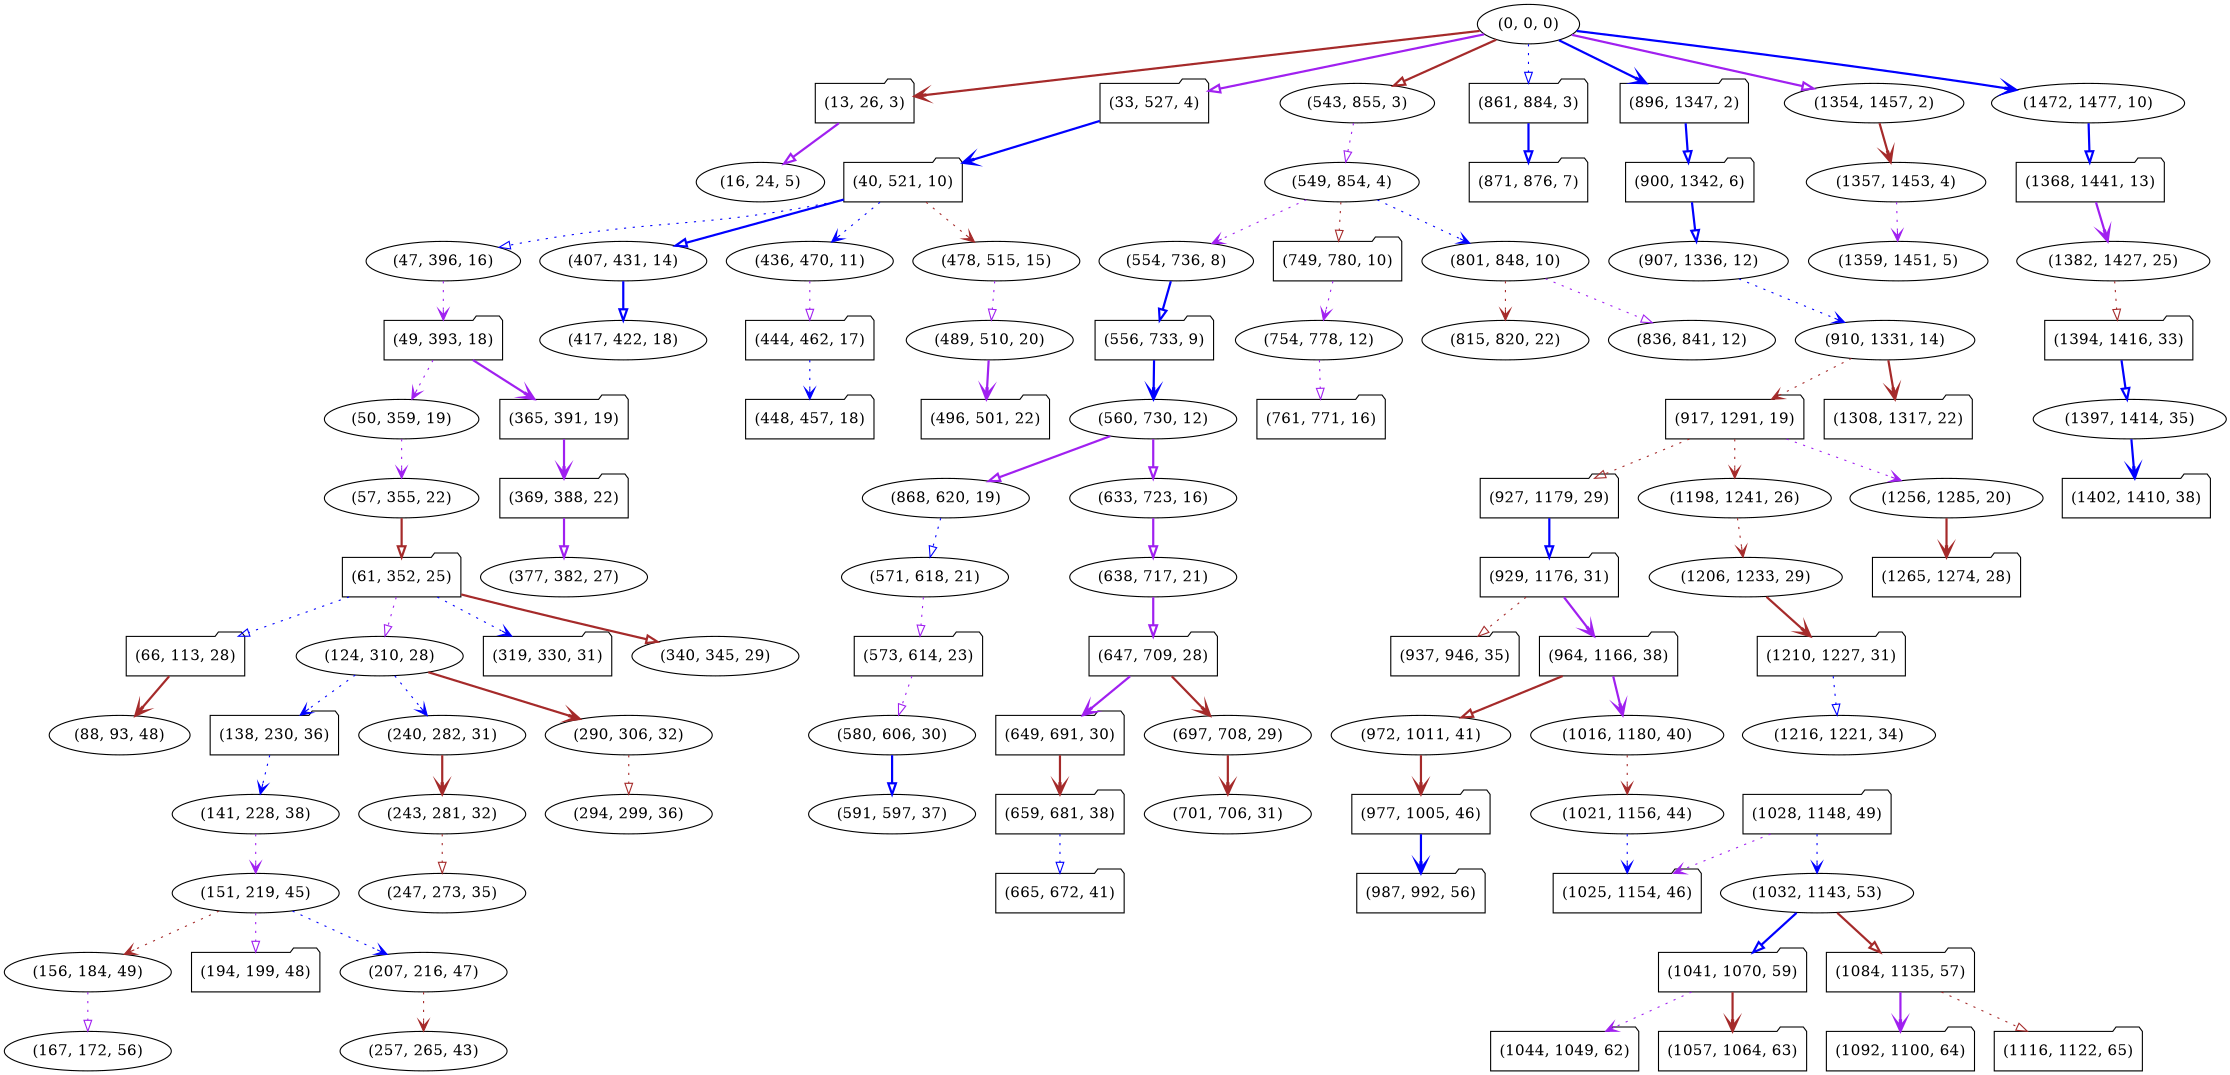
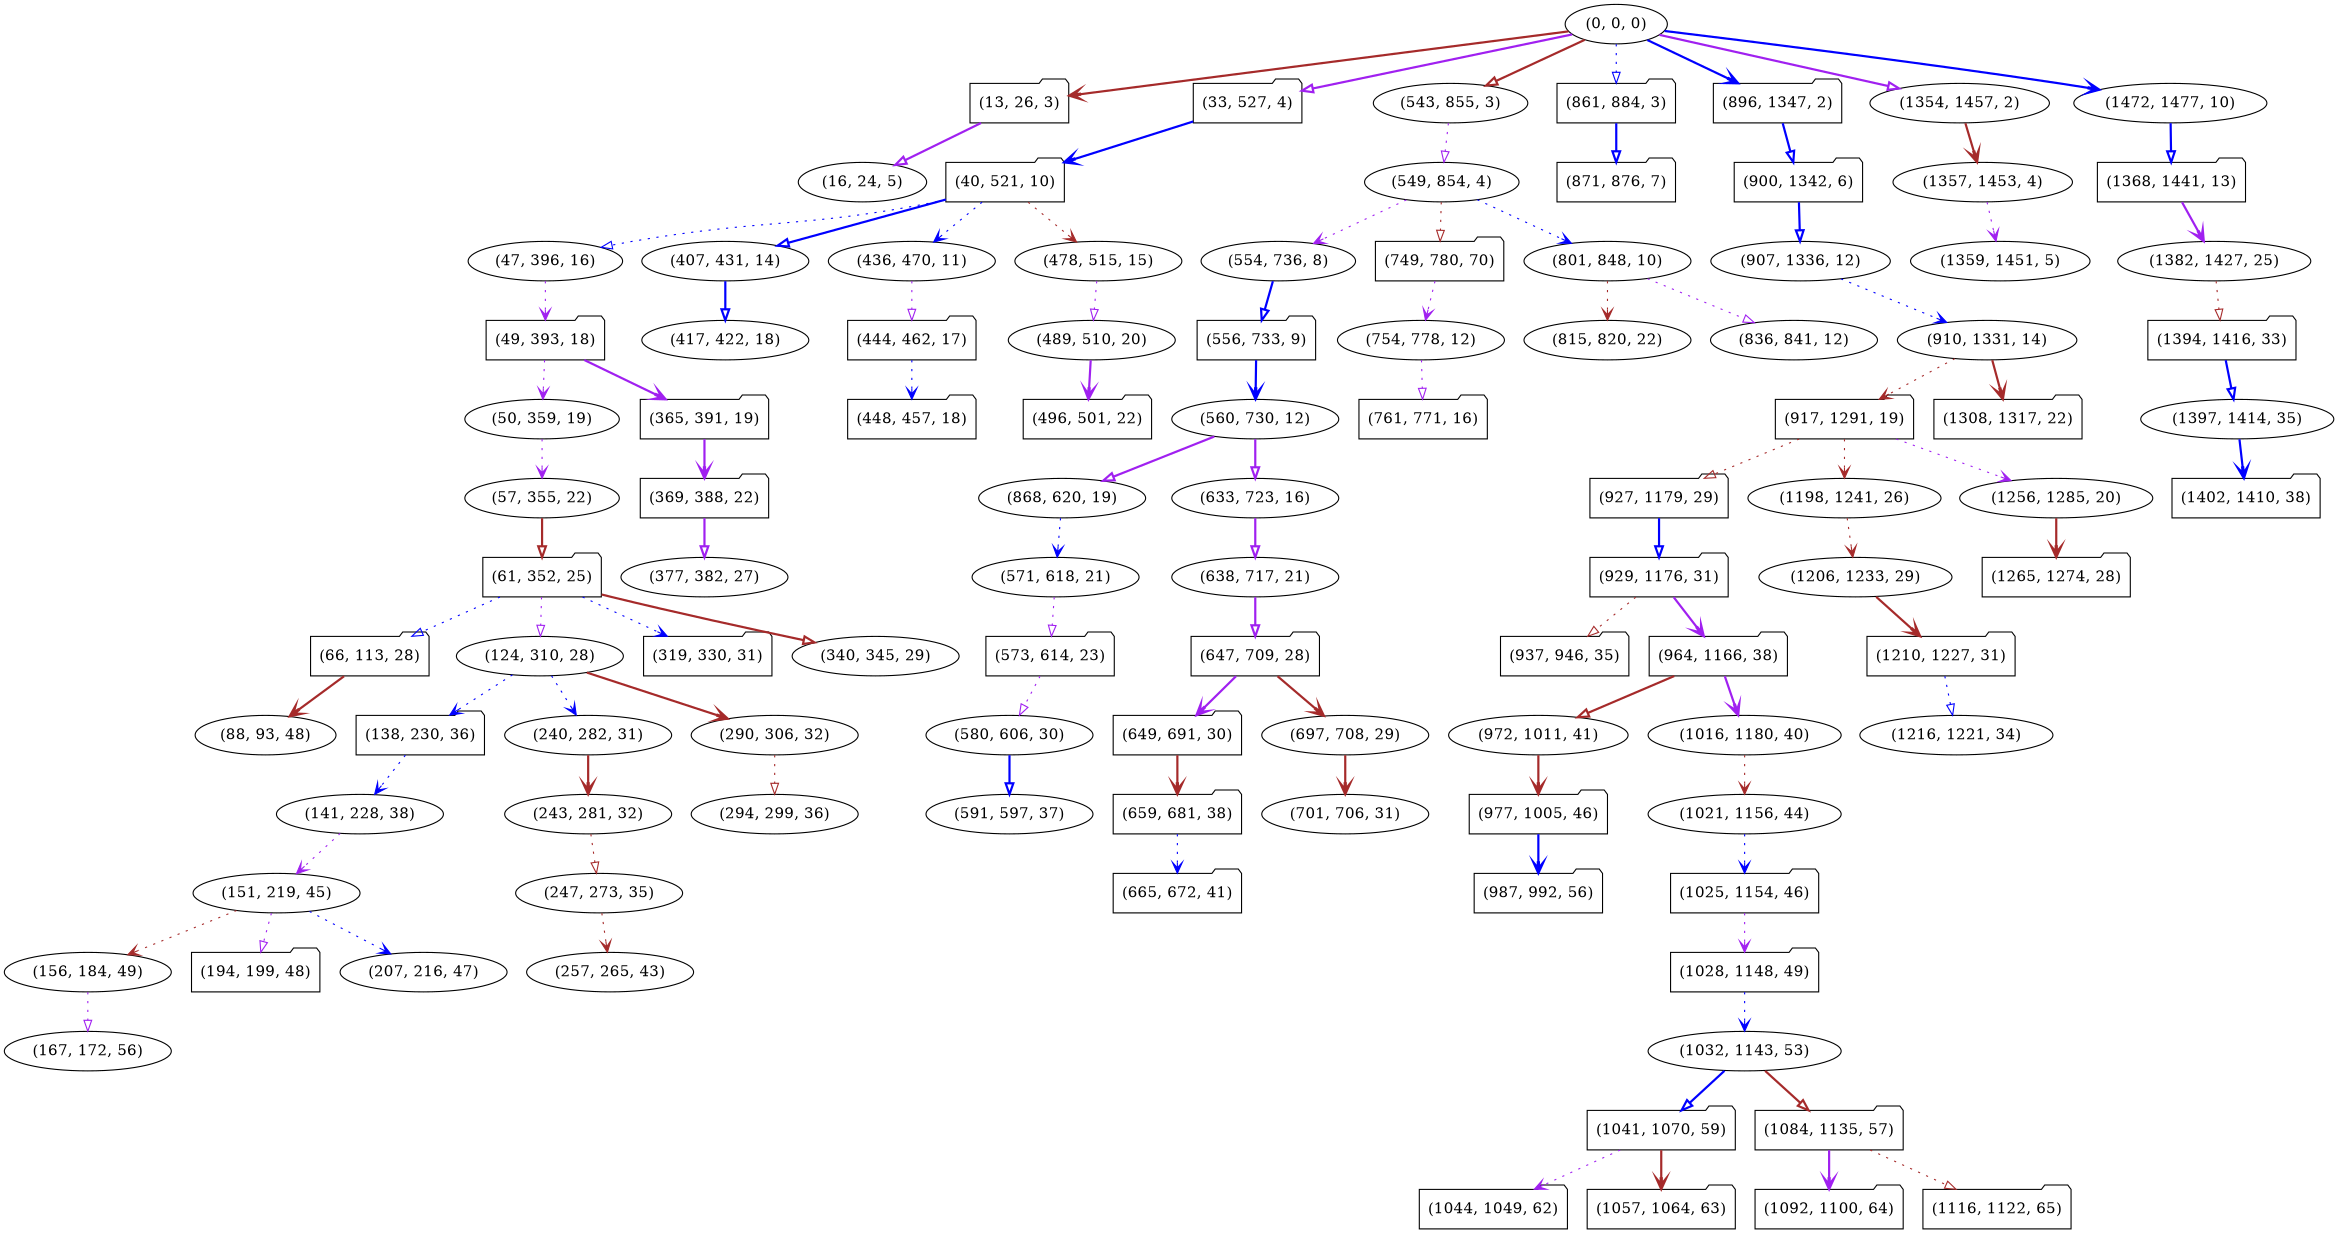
(1338, 261) -> (1440, 261)
(937, 532) -> (1059, 532)
(1060, 848) -> (1177, 848)
(1727, 852) -> (1745, 927)
(424, 1006) -> (604, 927)
